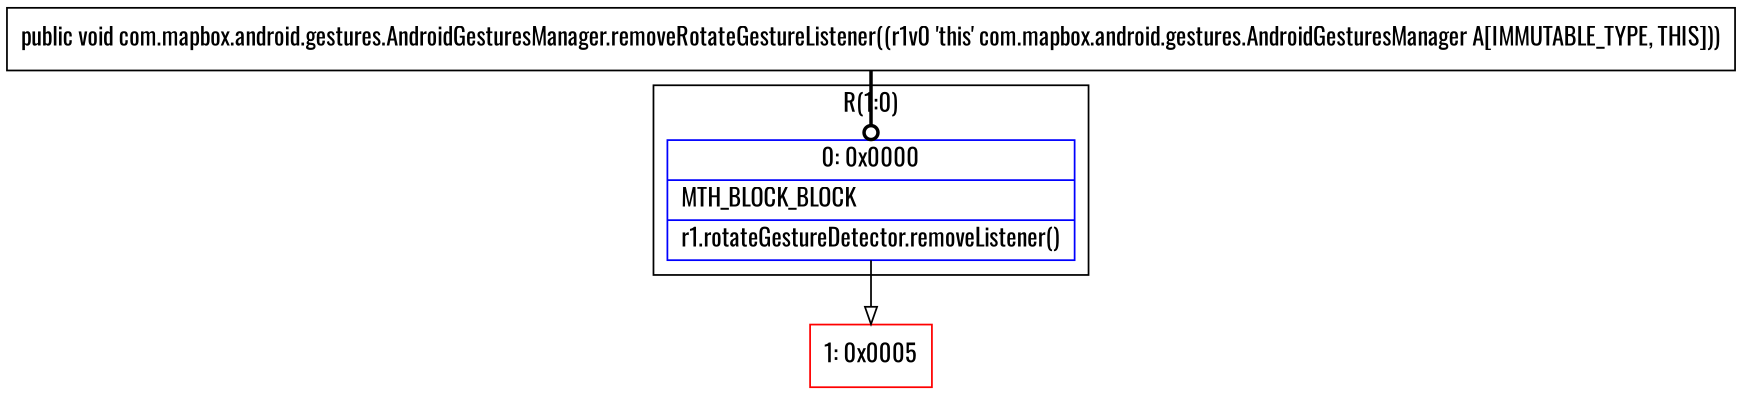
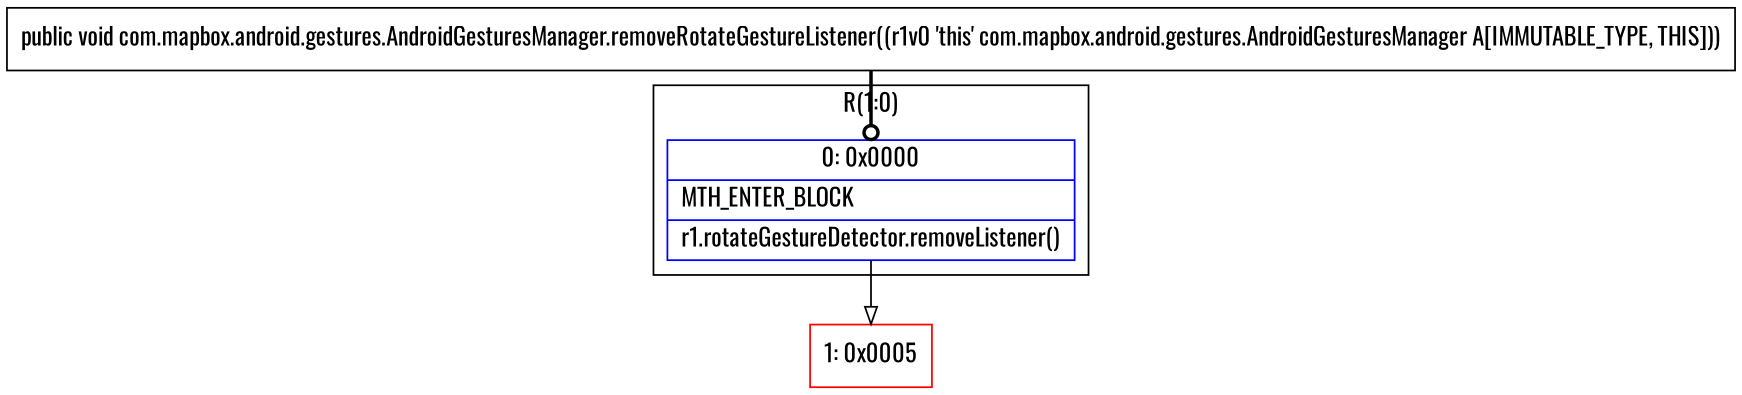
(769, 199) -> (768, 199)
